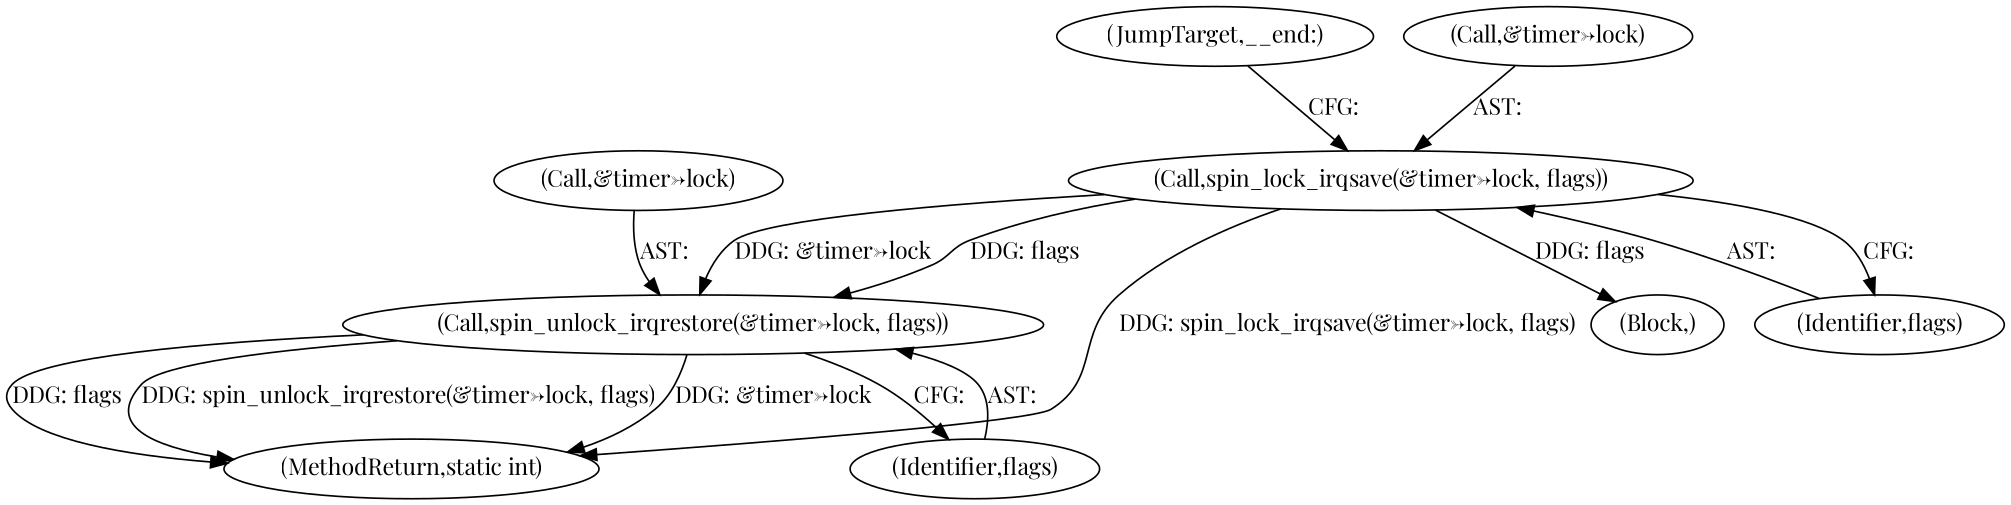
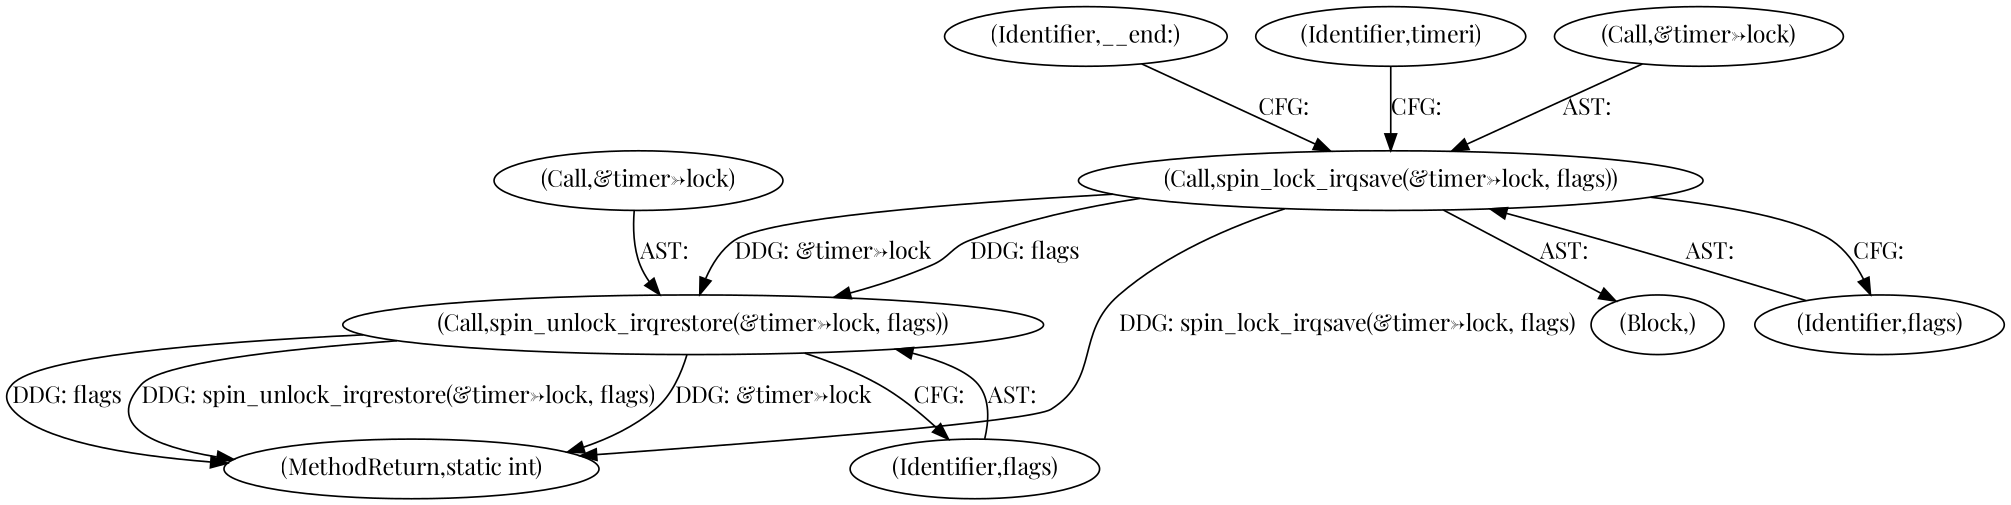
(1215, 36) -> (1086, 36)
none -> (1391, 36)
(1590, 253) -> (1568, 253)
